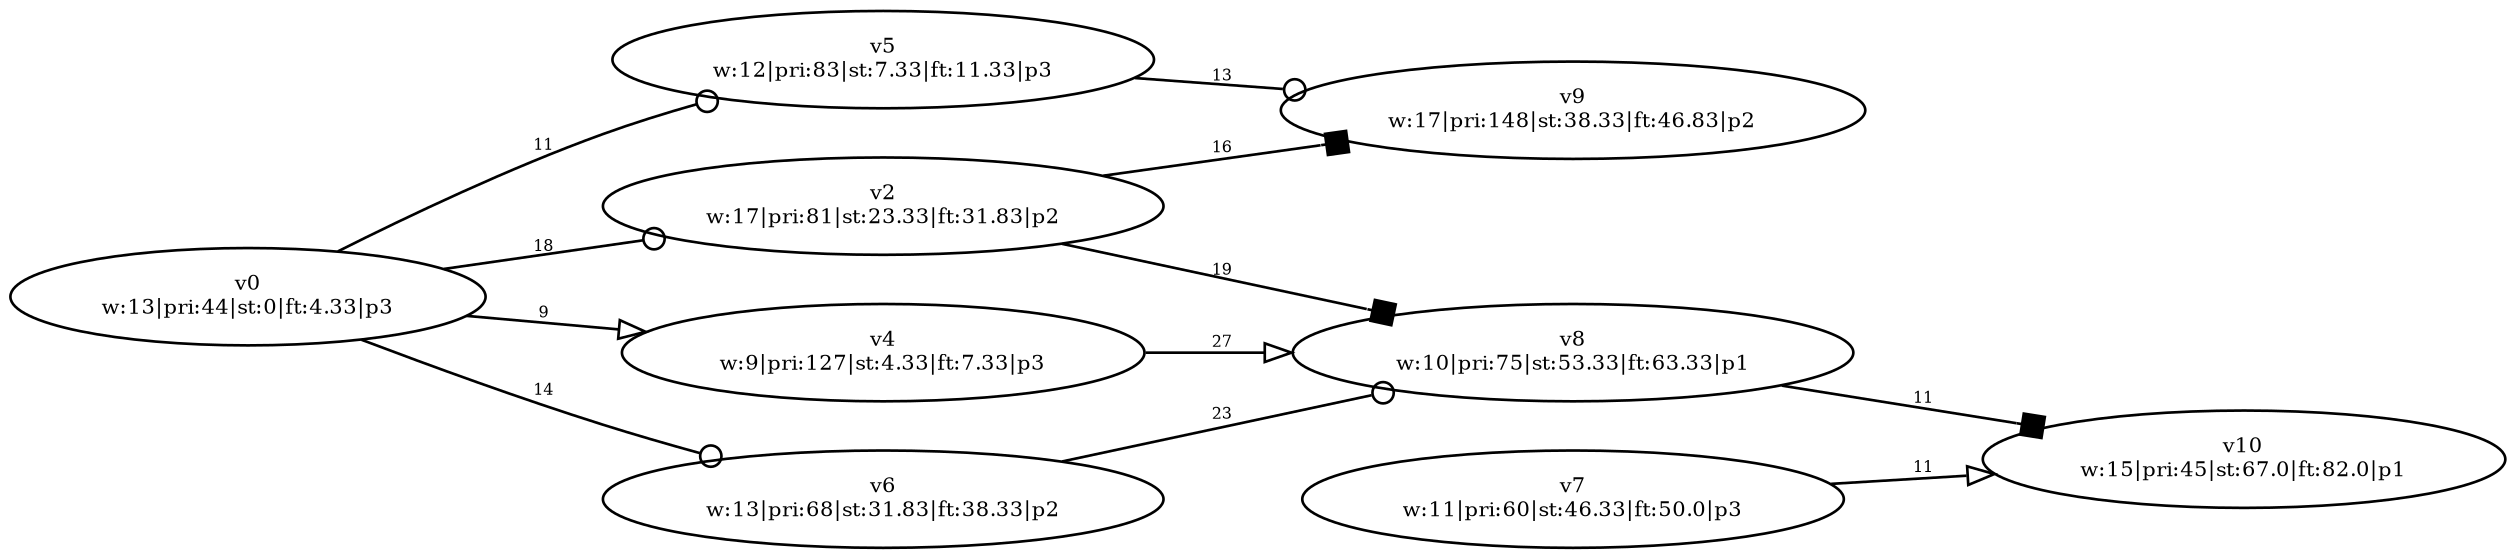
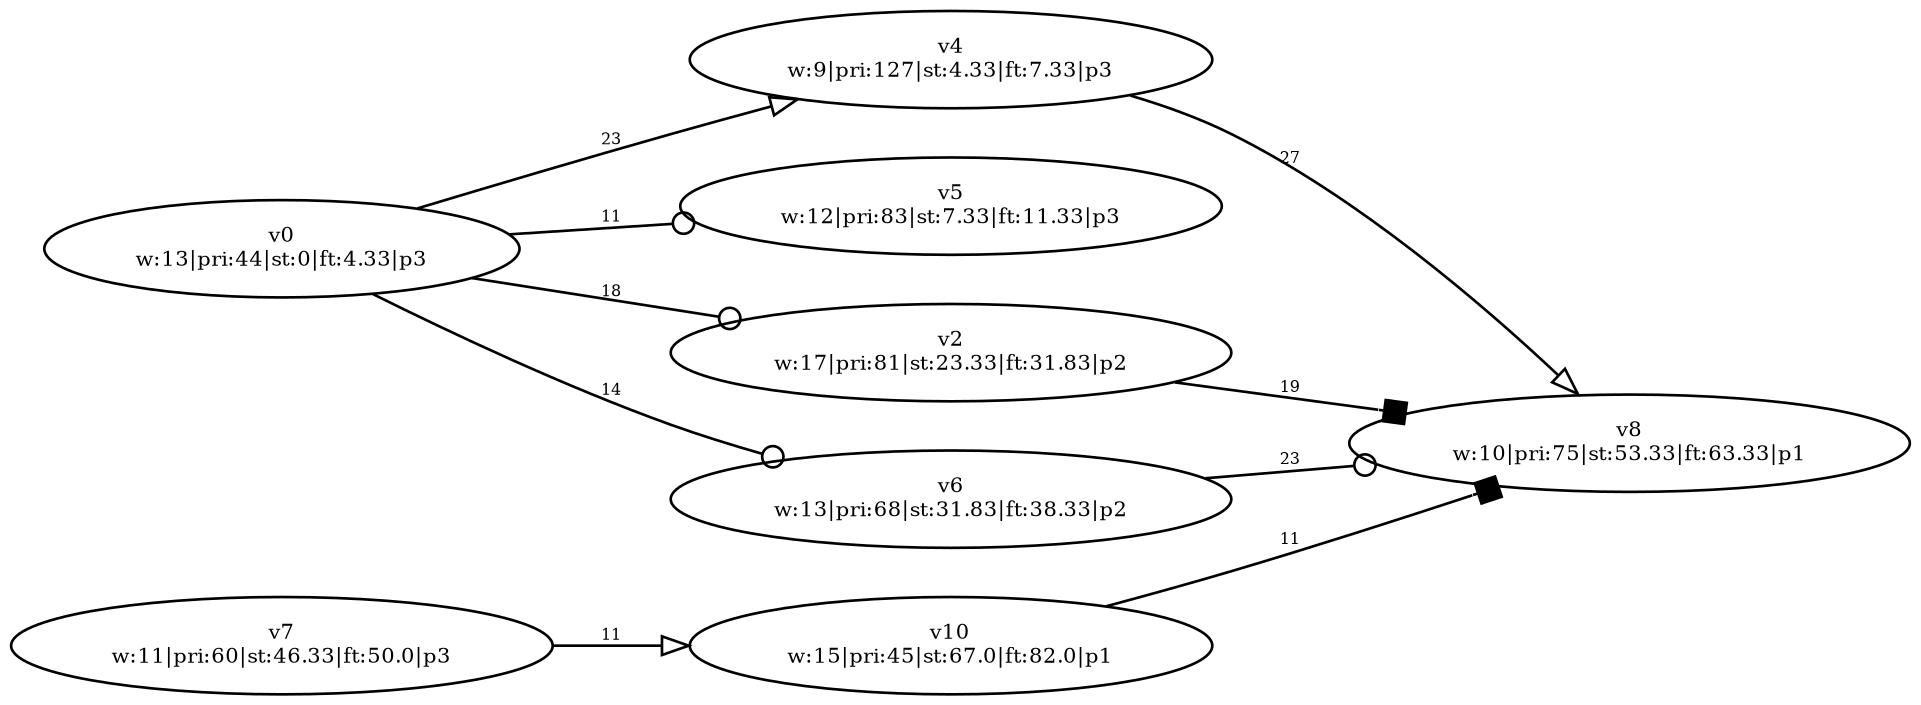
(1573, 110) -> none
(544, 314) -> (612, 141)
(1899, 404) -> (1290, 553)
